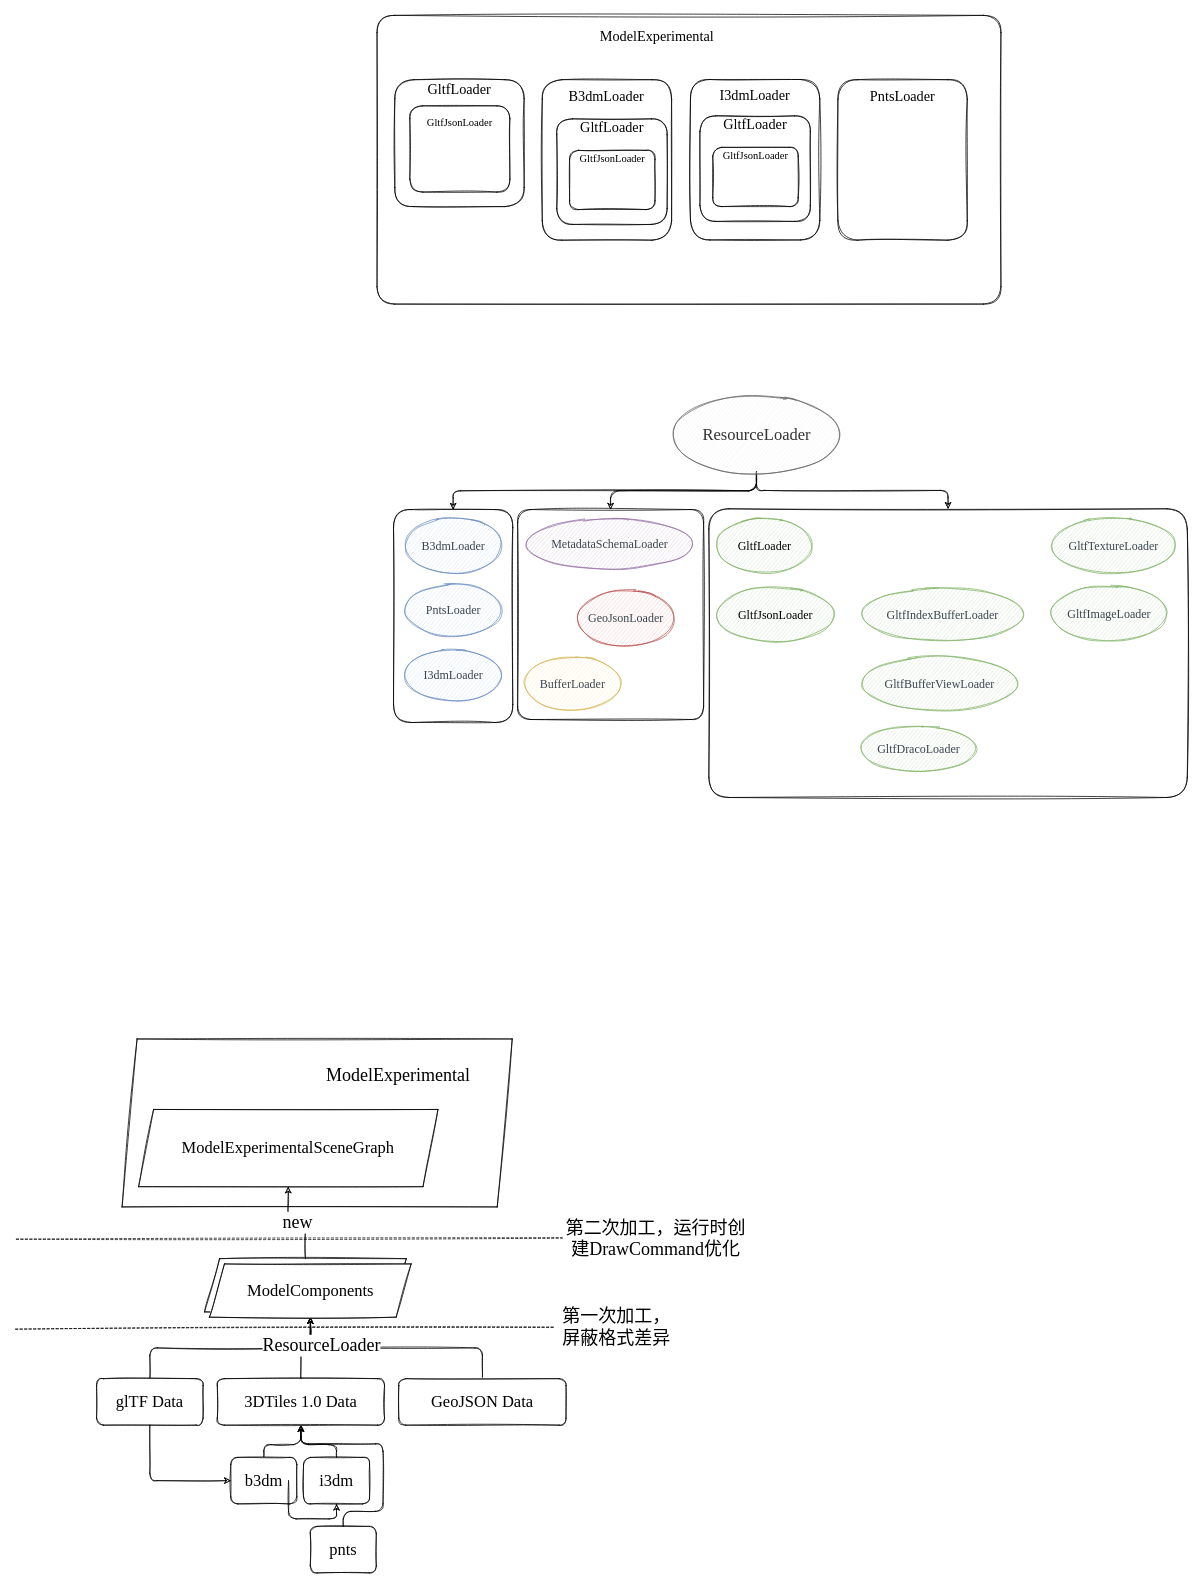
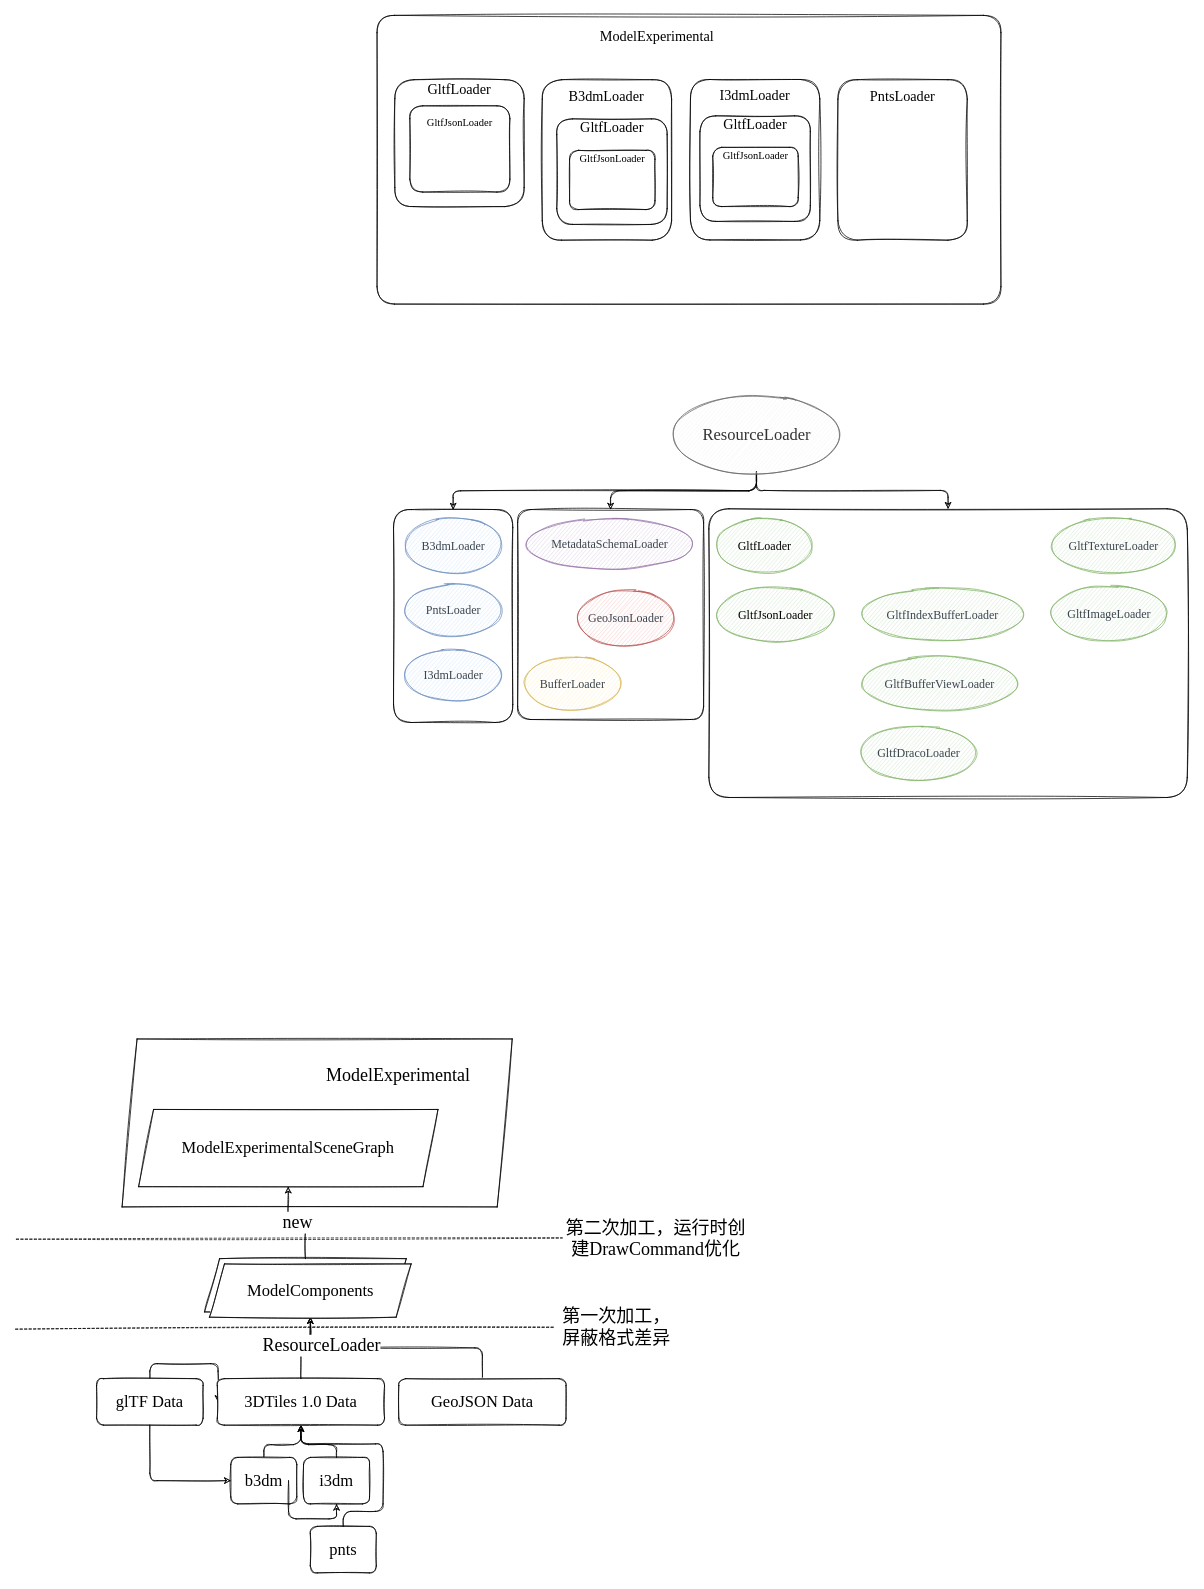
(918, 749) -> (918, 753)
(198, 1348) -> (186, 1364)
